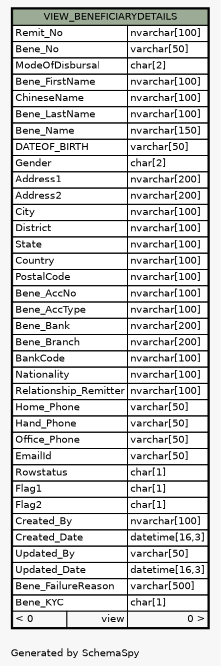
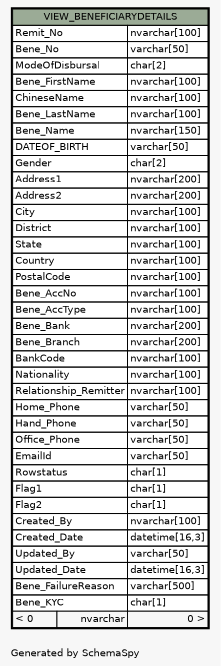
(113, 619) -> (103, 619)
